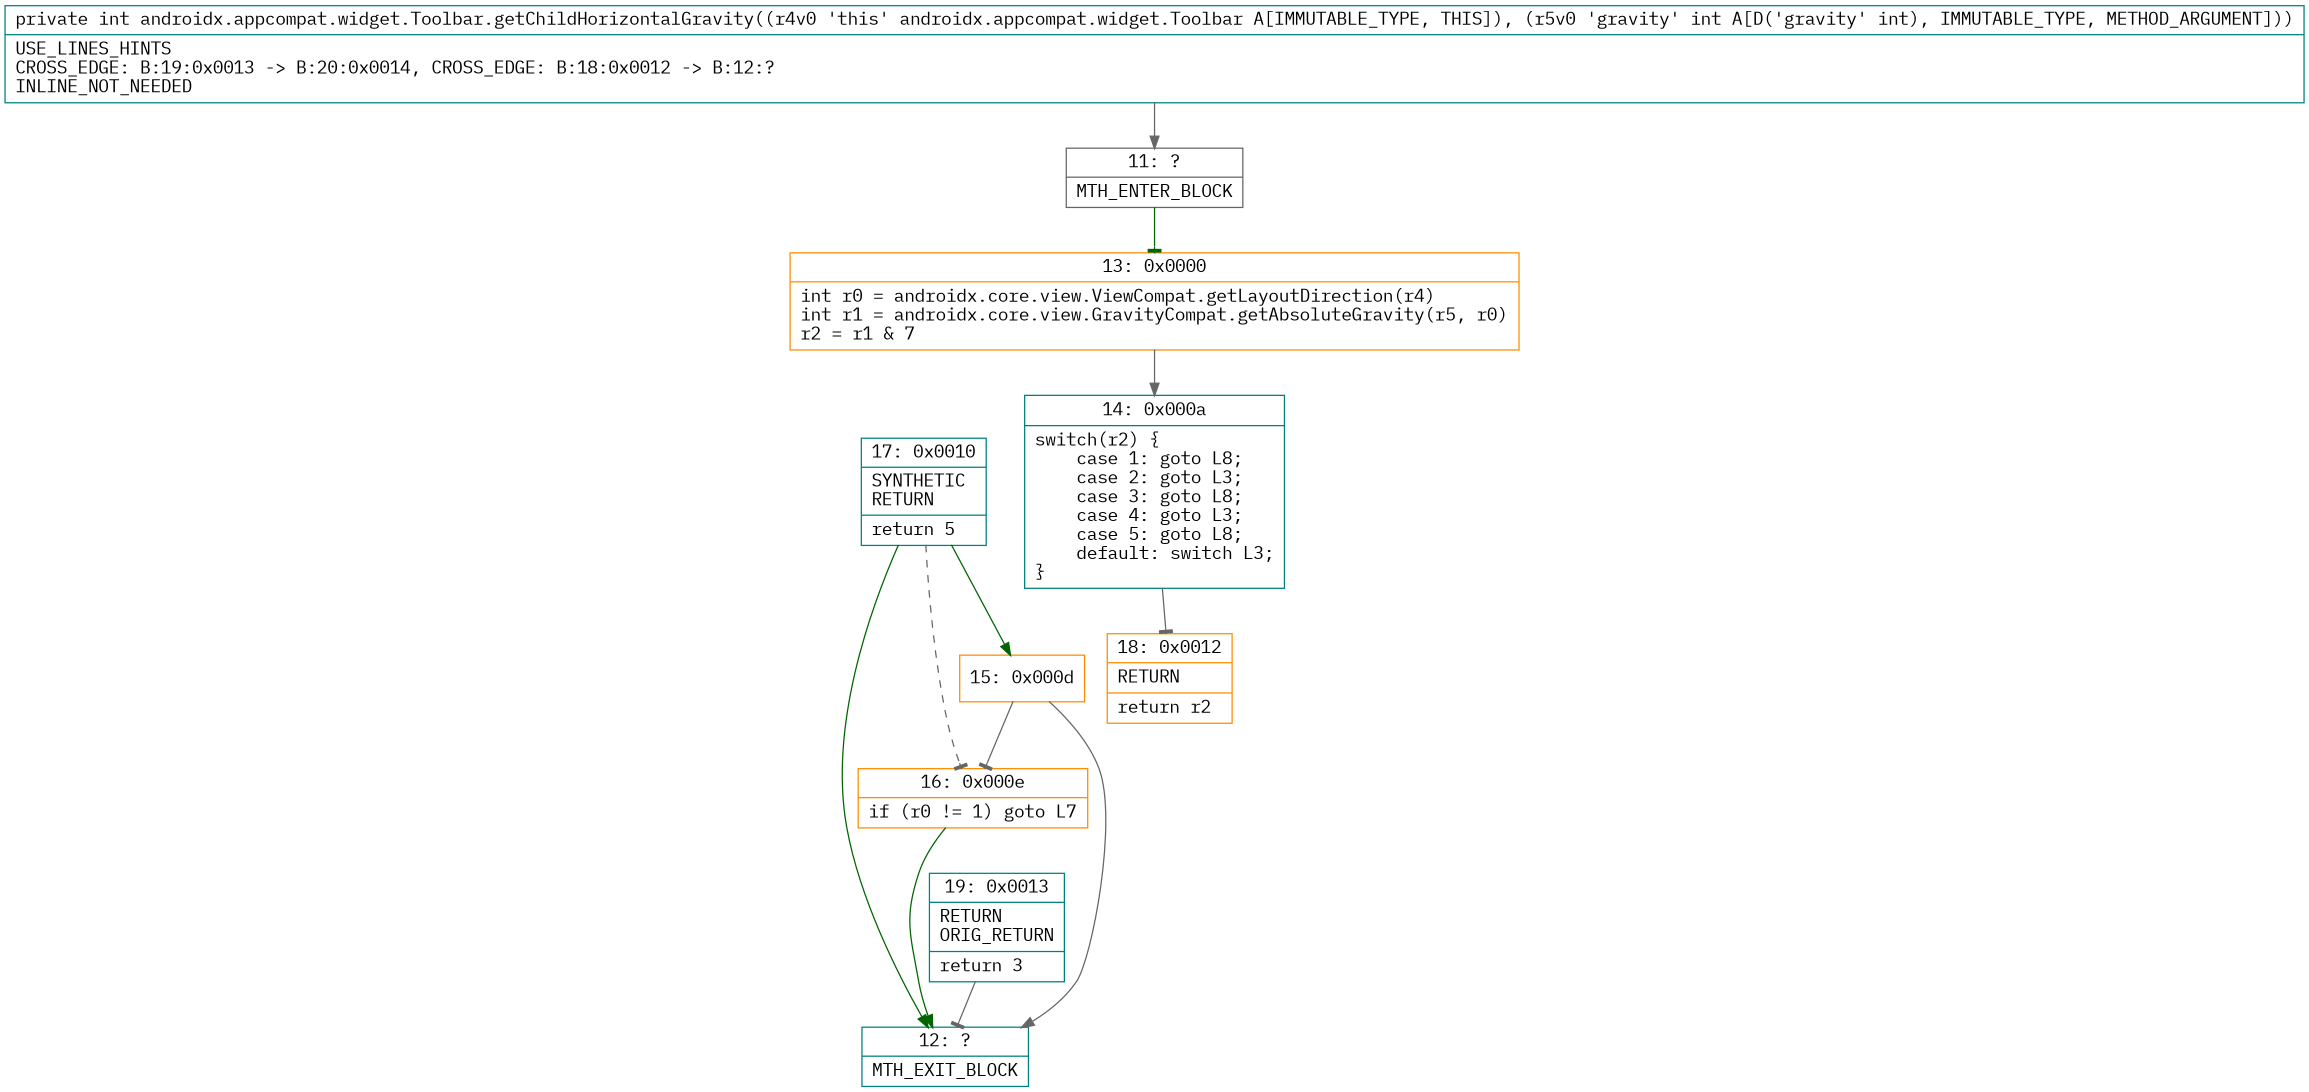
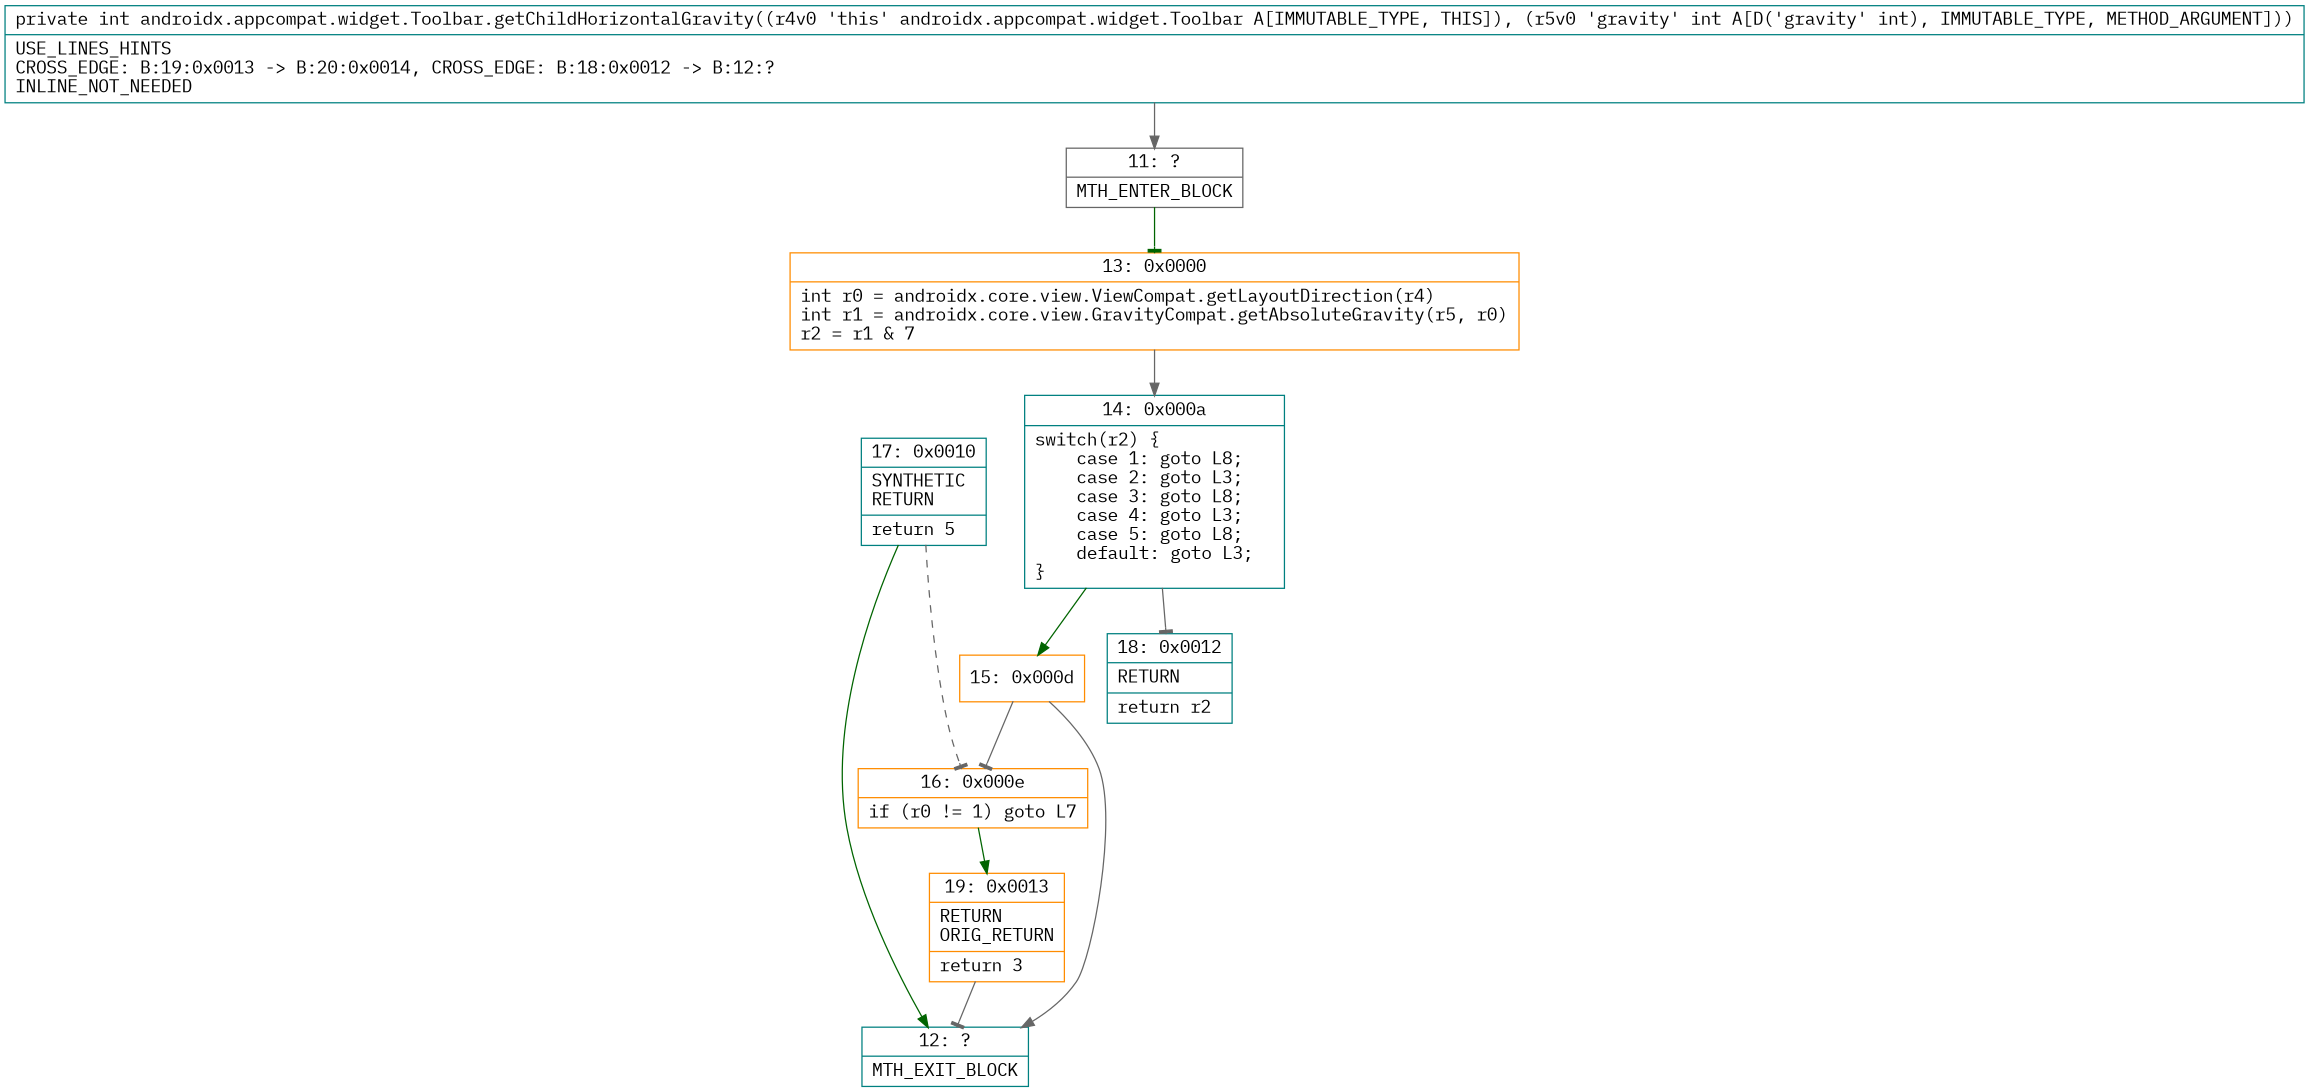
(1155, 554) -> (1144, 554)
(978, 595) -> (1066, 616)
(1170, 678) -> (1170, 678)
(910, 918) -> (981, 844)
(997, 928) -> (997, 928)
